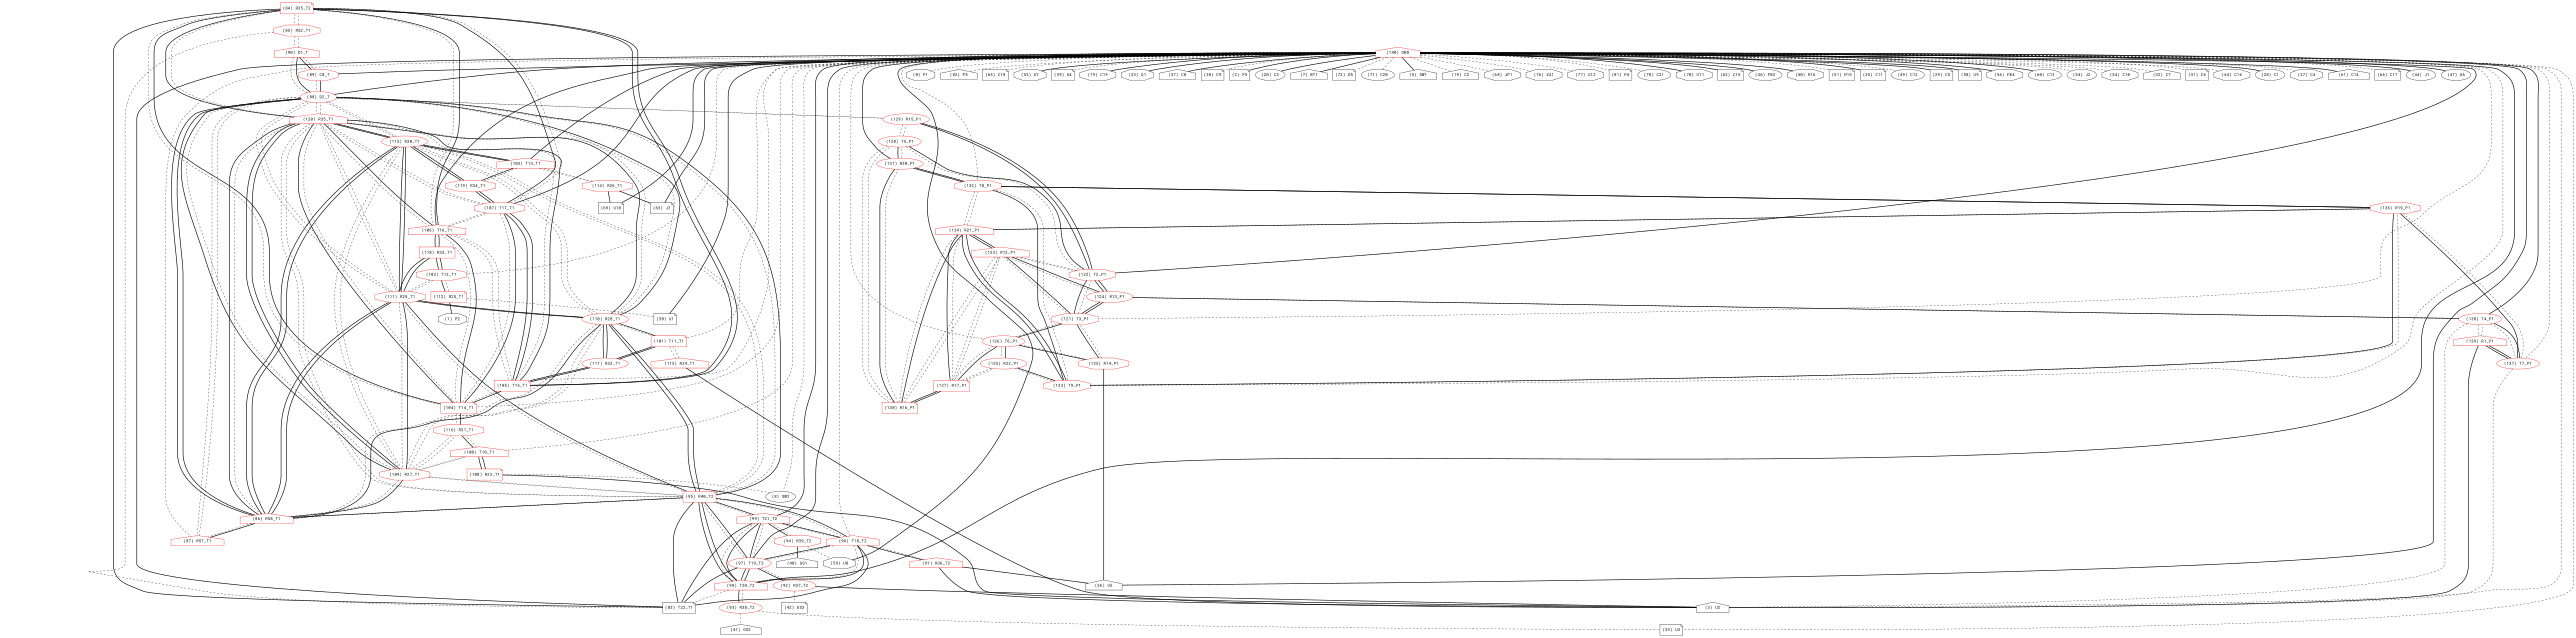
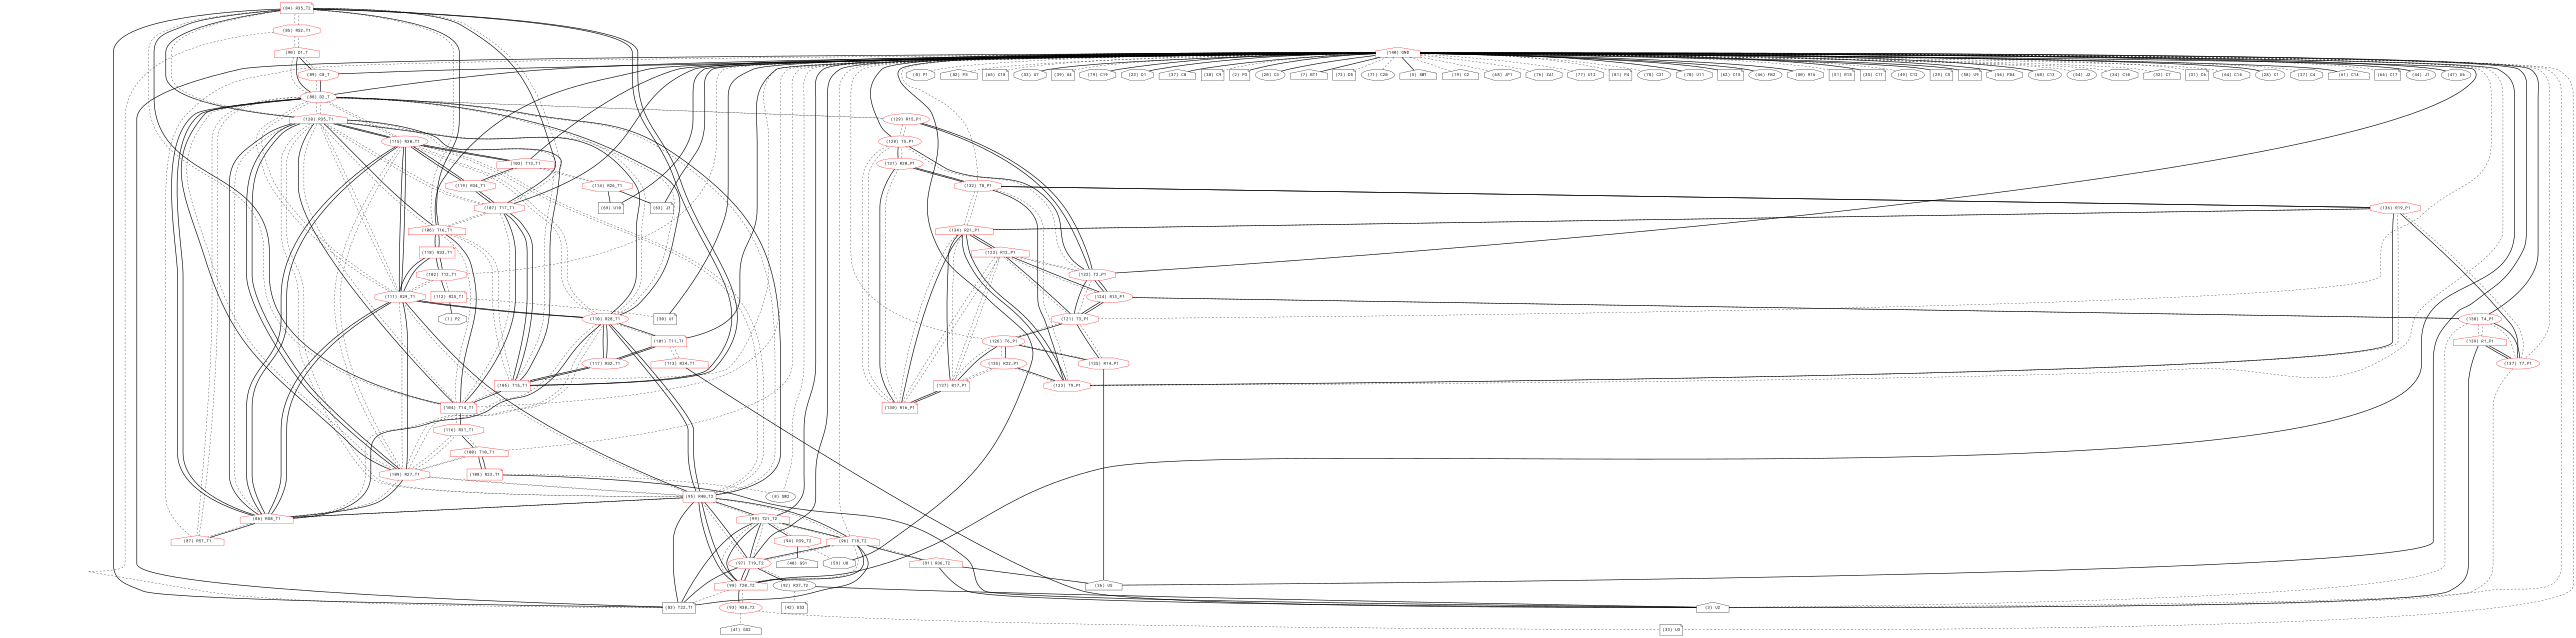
(1072, 56) -> (1090, 55)
(757, 100) -> (757, 100)
(794, 586) -> (794, 586)
